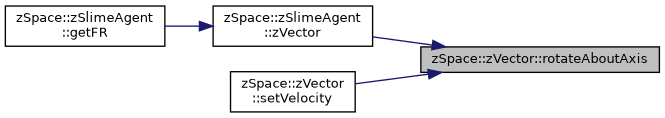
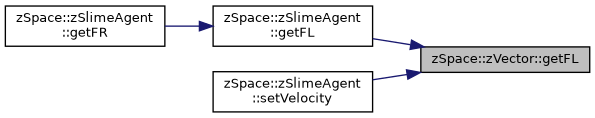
(293, 26) -> (293, 26)
(540, 60) -> (505, 60)
(293, 92) -> (293, 92)
